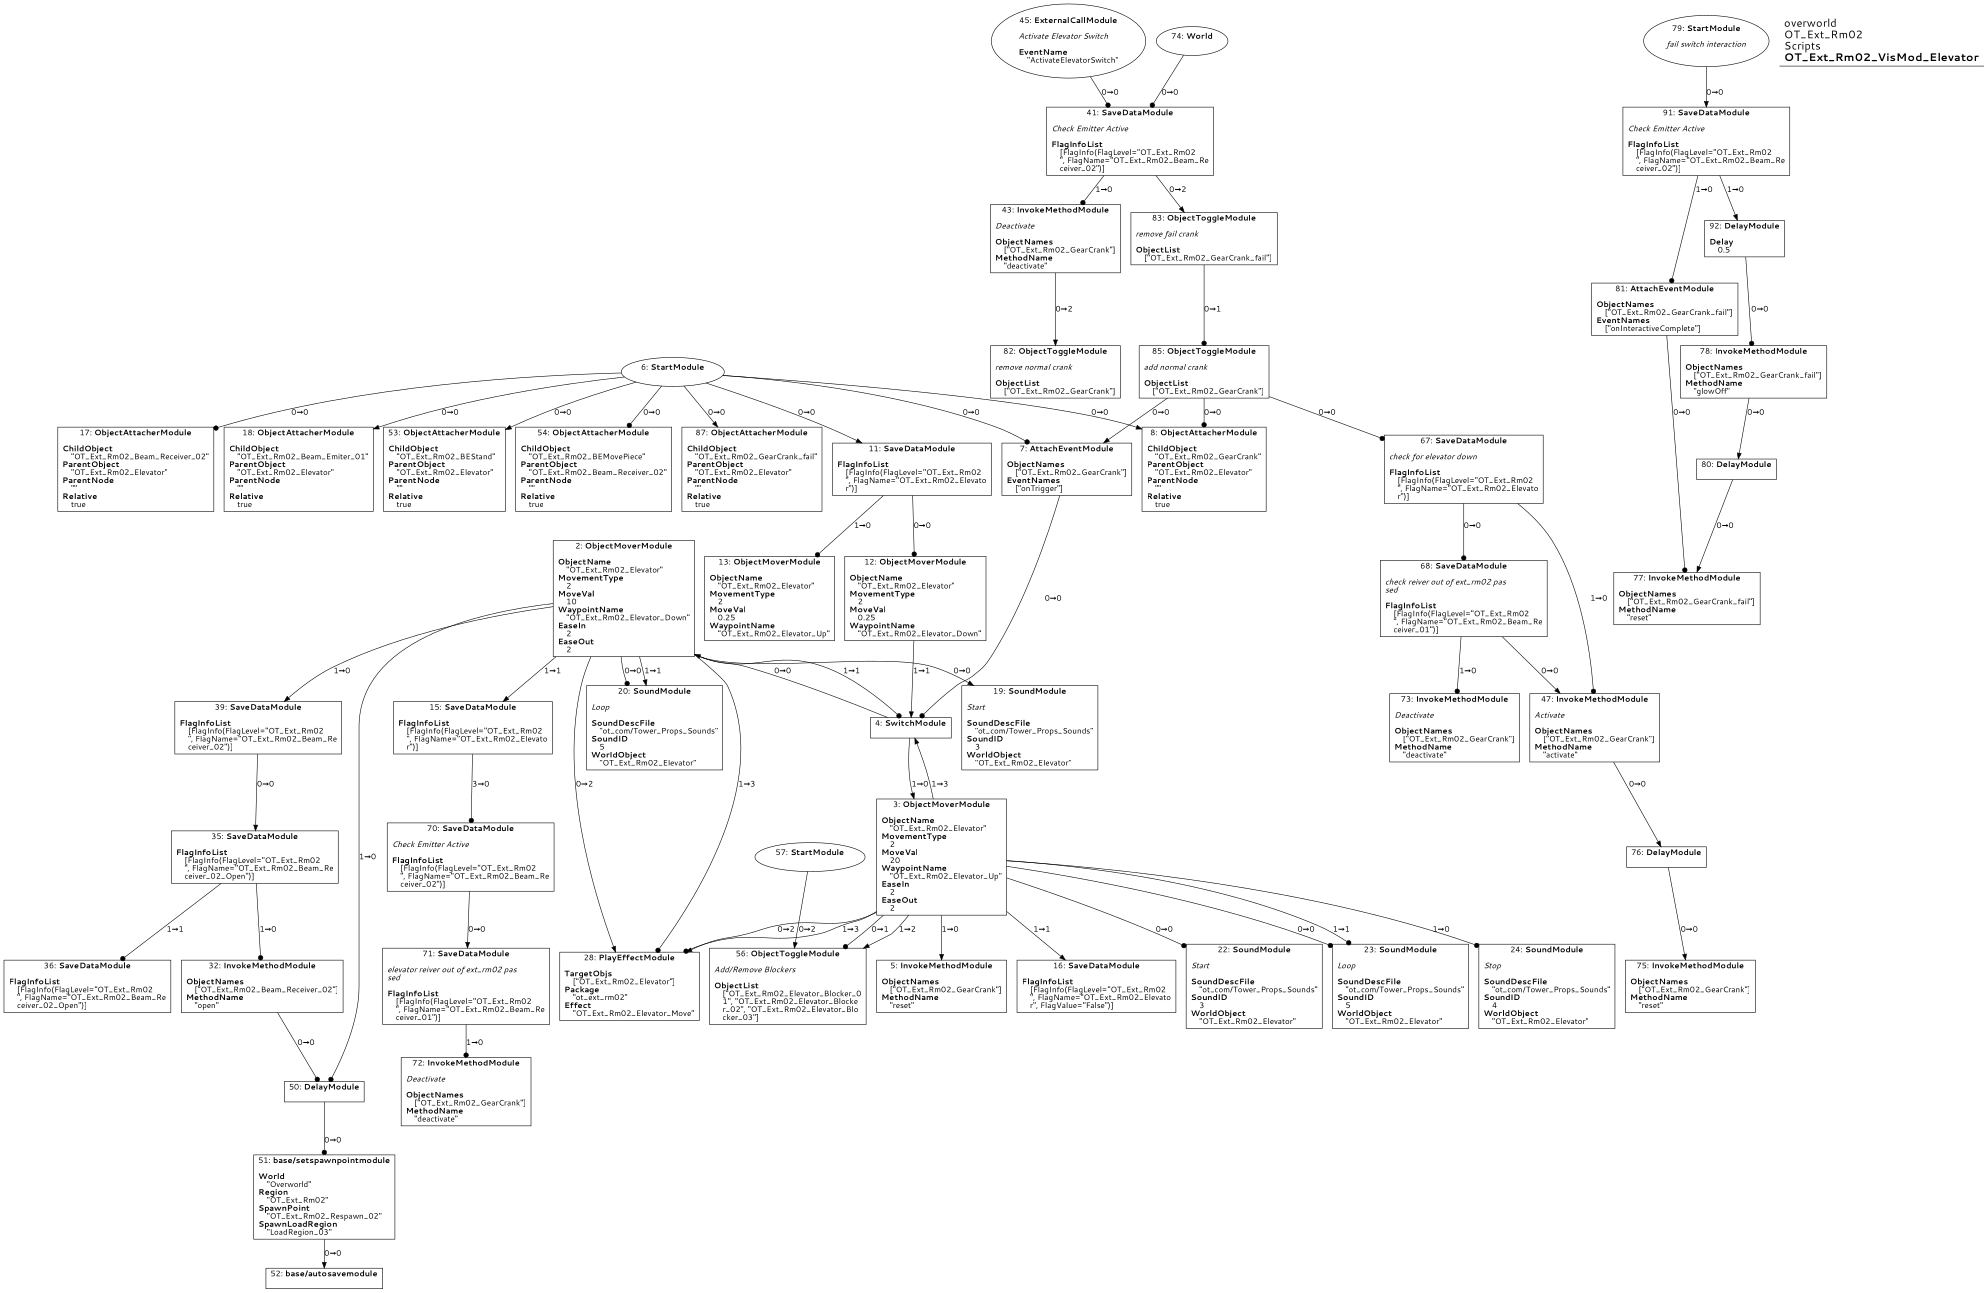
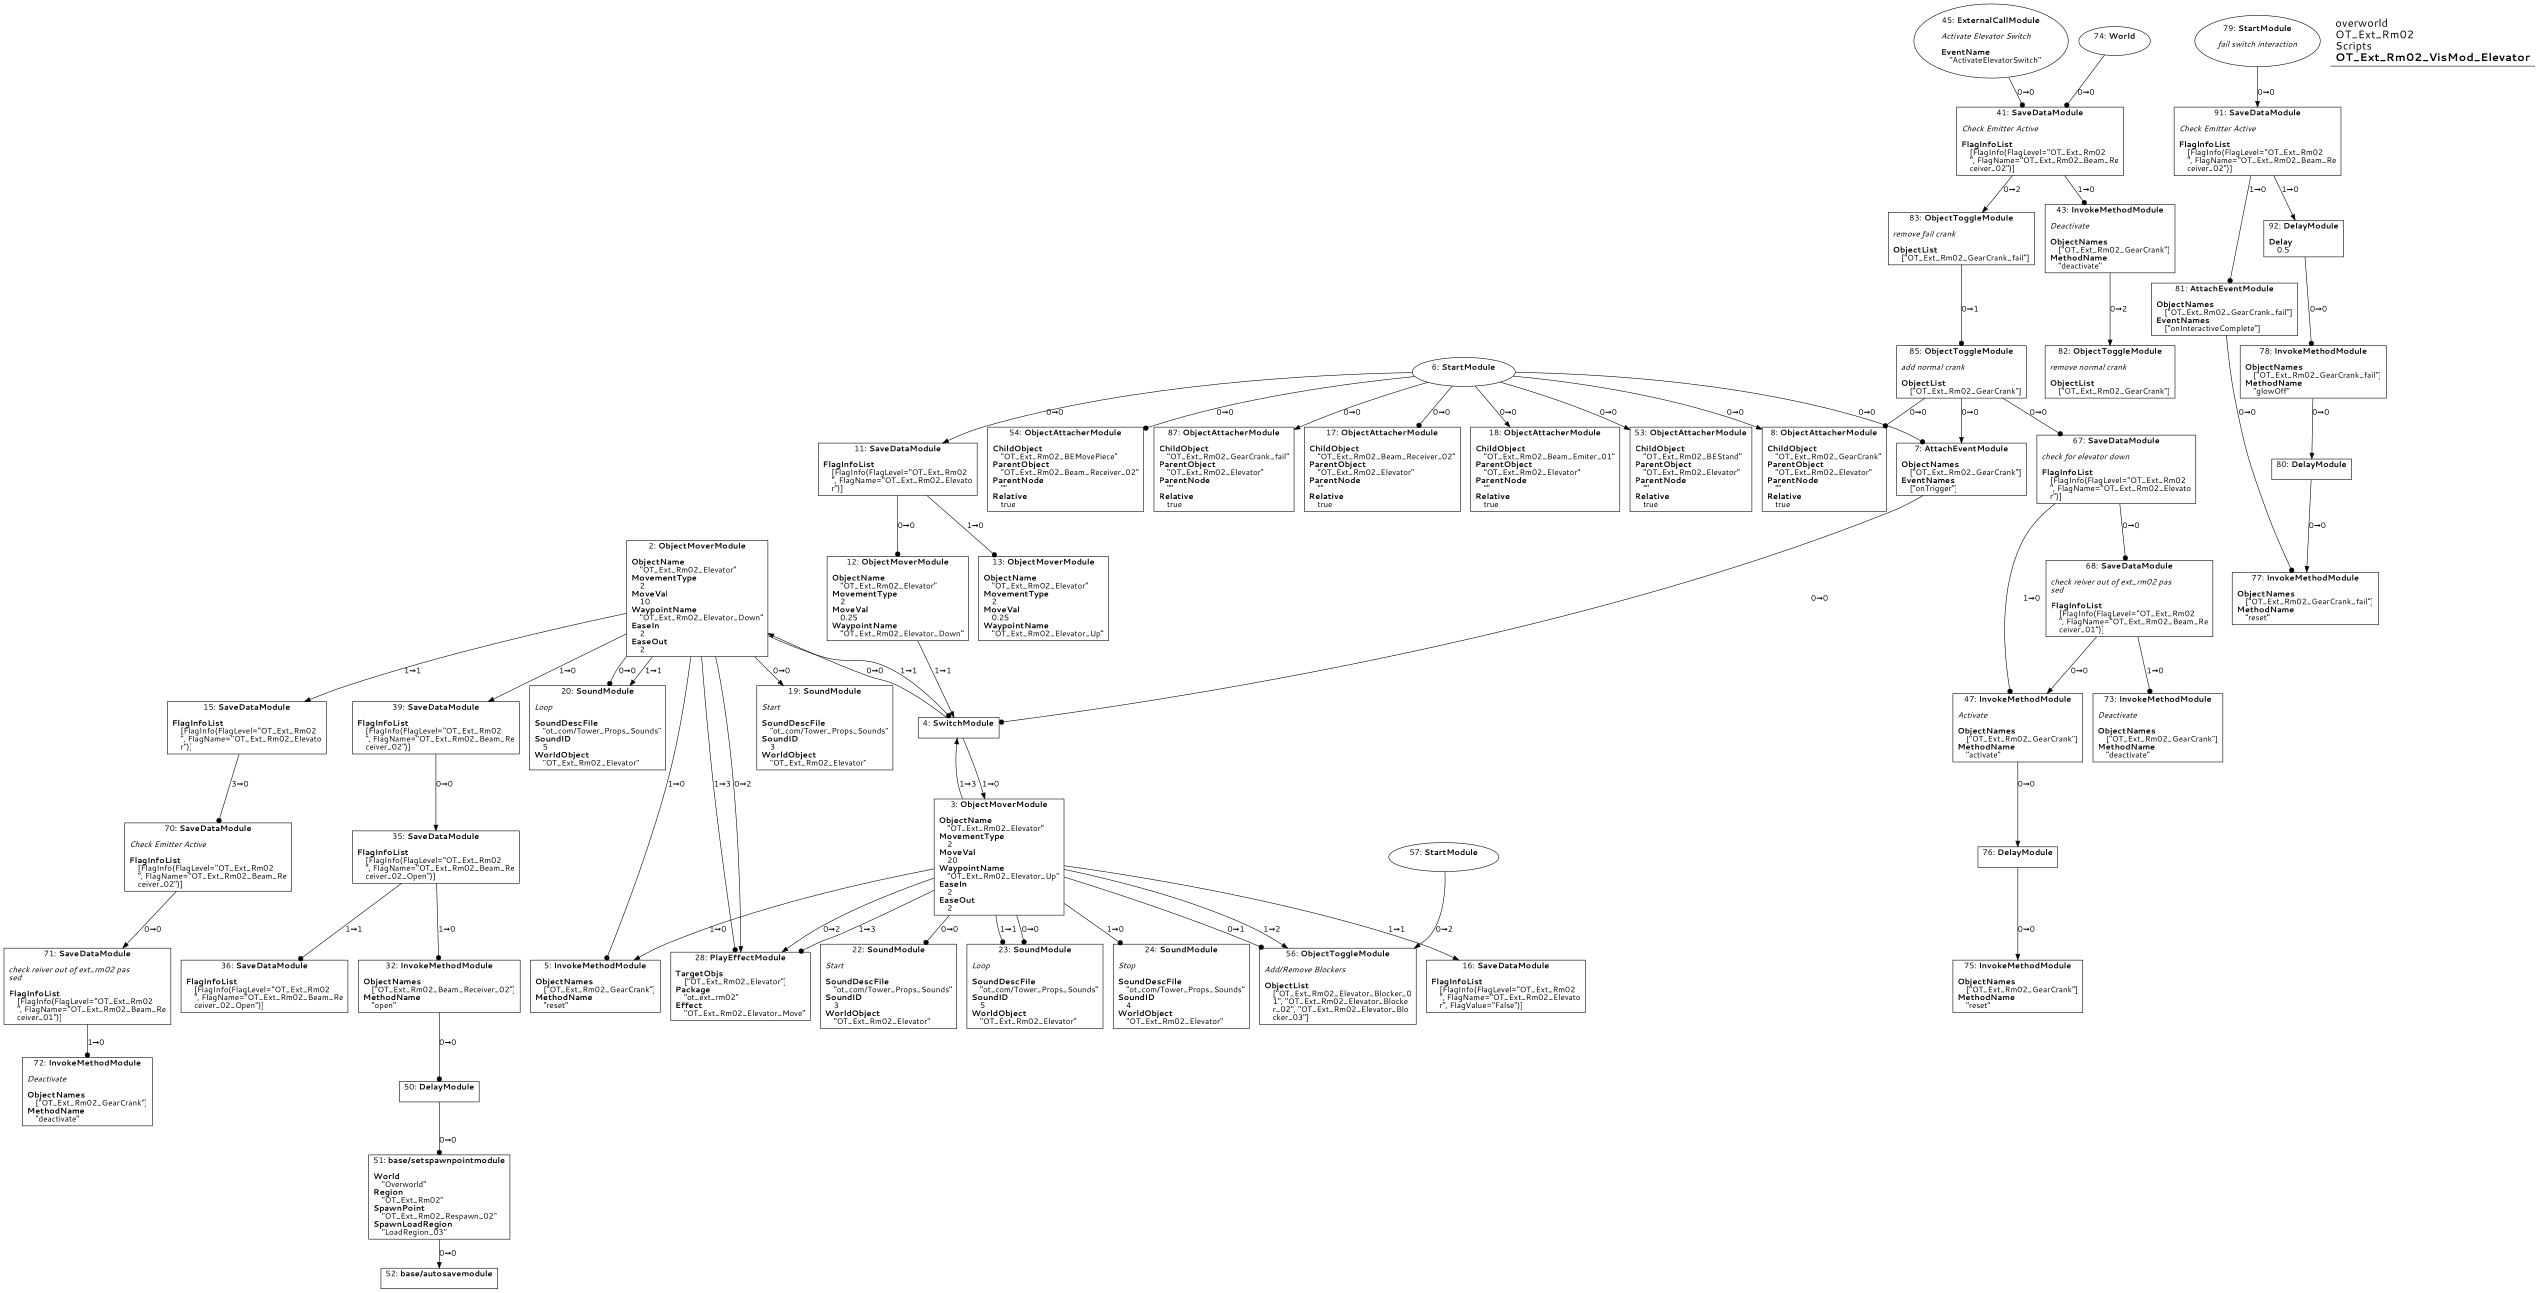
(359, 779) -> (660, 809)
(452, 970) -> (69, 970)
